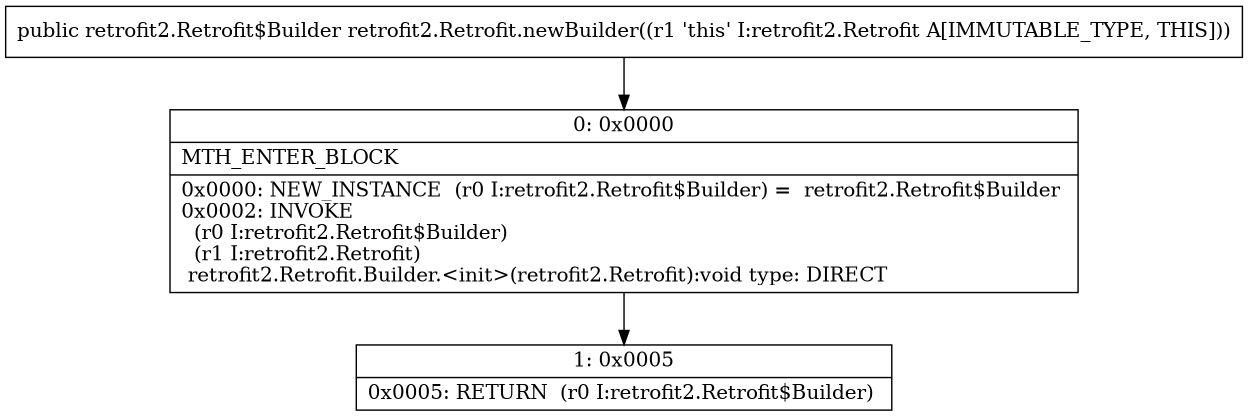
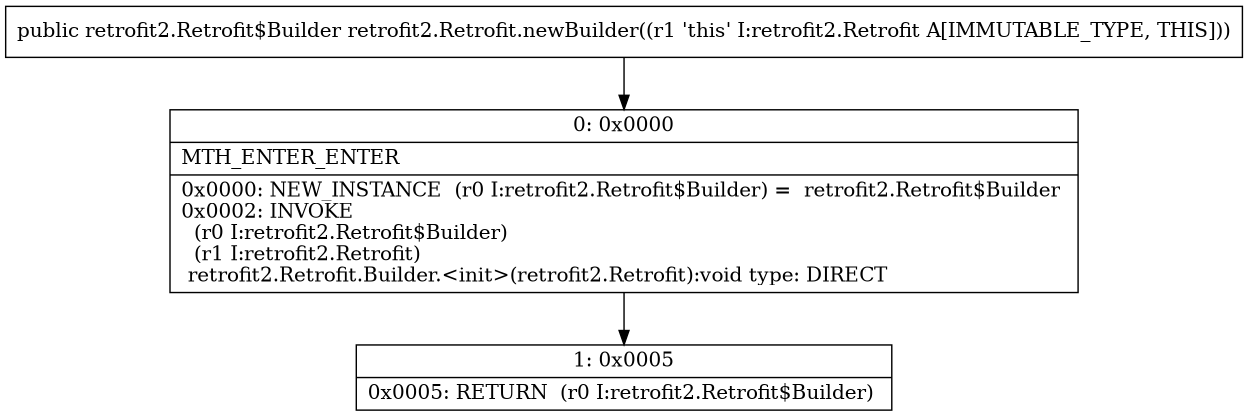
(290, 158) -> (290, 158)
